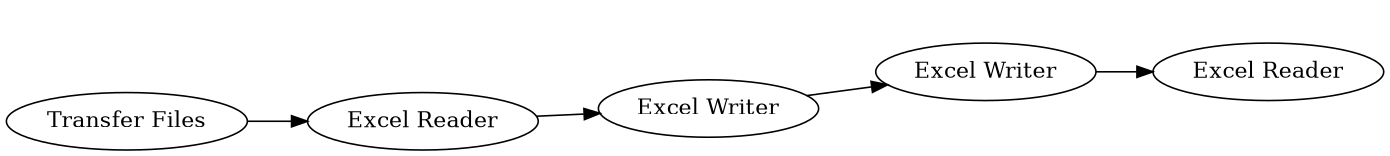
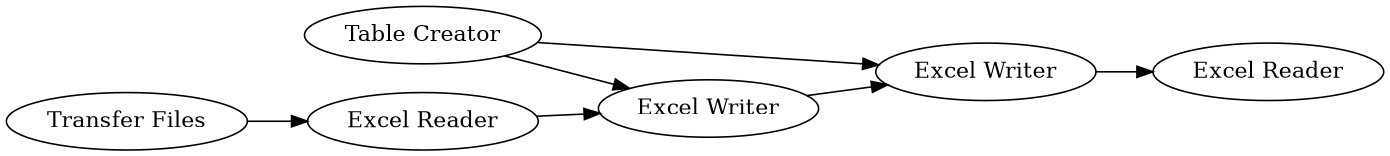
none -> (423, 35)
